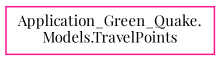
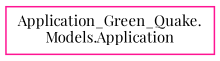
(110, 31) -> (110, 31)
